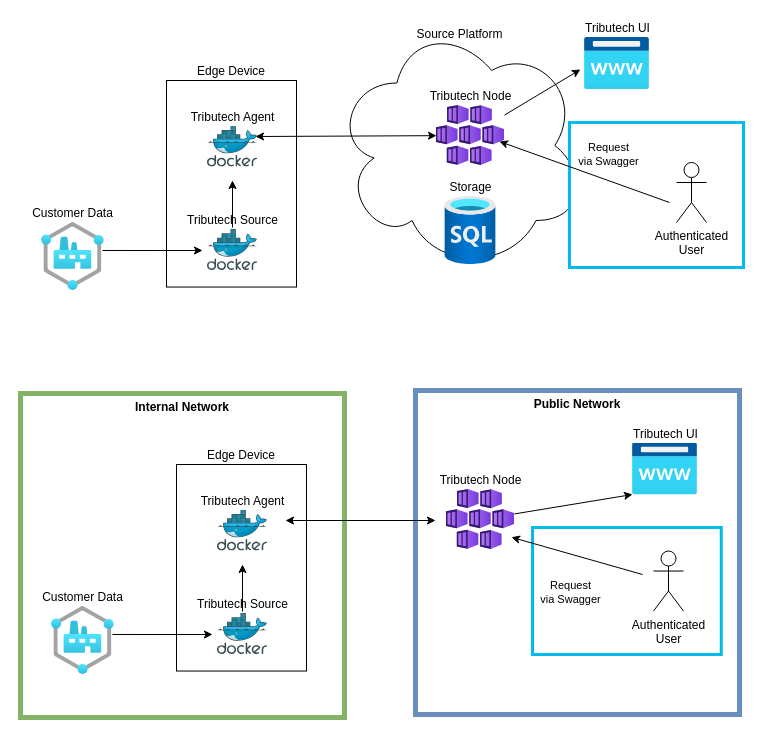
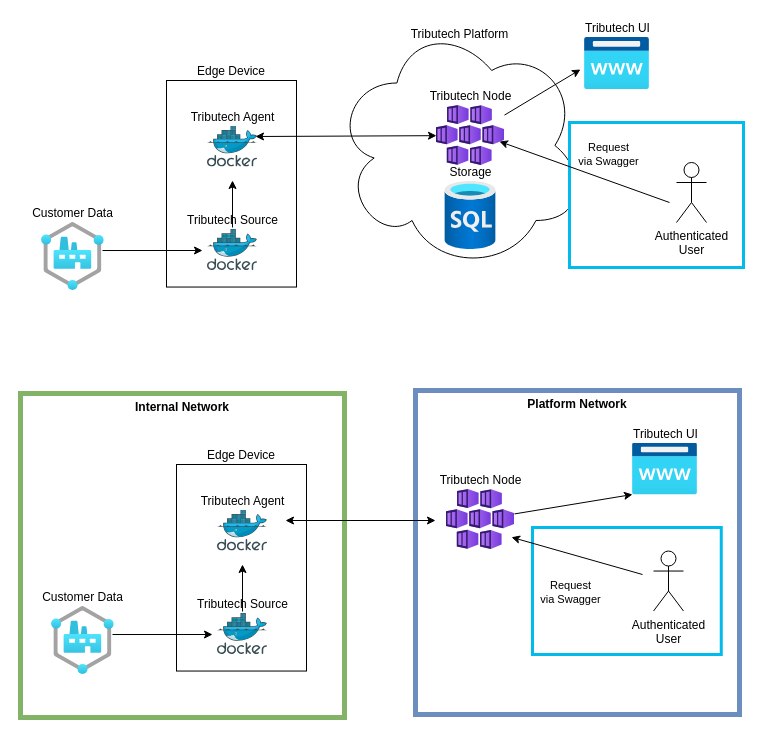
(460, 35) -> (460, 35)
(471, 231) -> (471, 216)
(578, 405) -> (578, 405)
